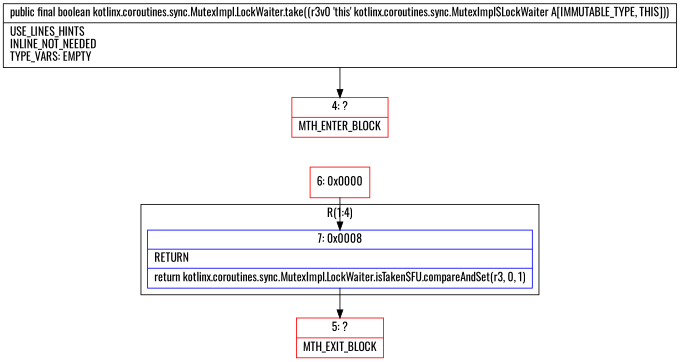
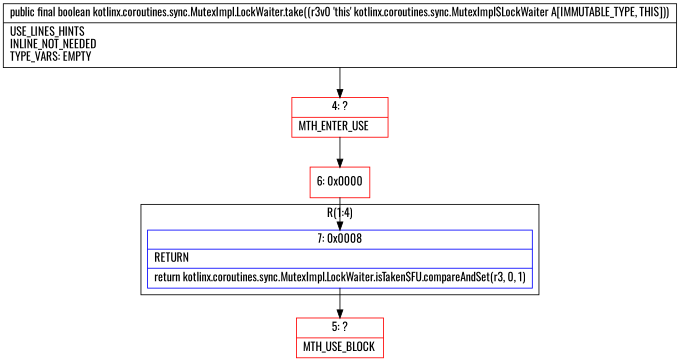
(340, 127) -> (334, 127)
none -> (340, 148)
(340, 347) -> (339, 347)
